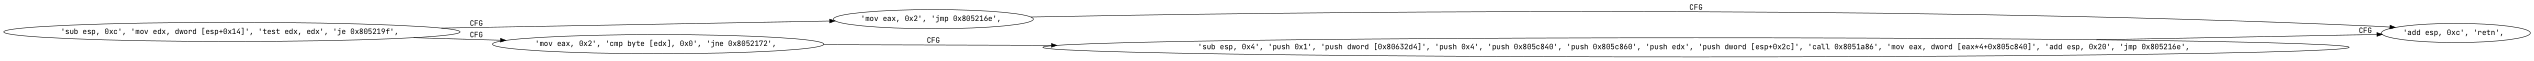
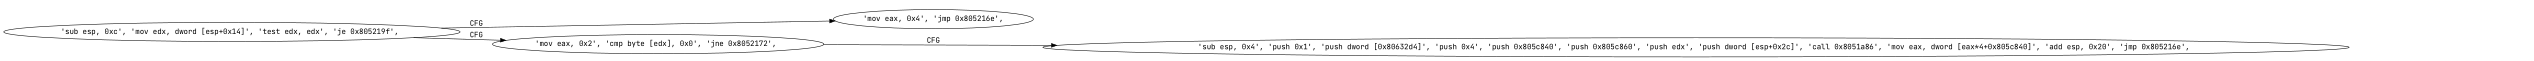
(933, 19) -> (933, 19)
(2456, 33) -> none
